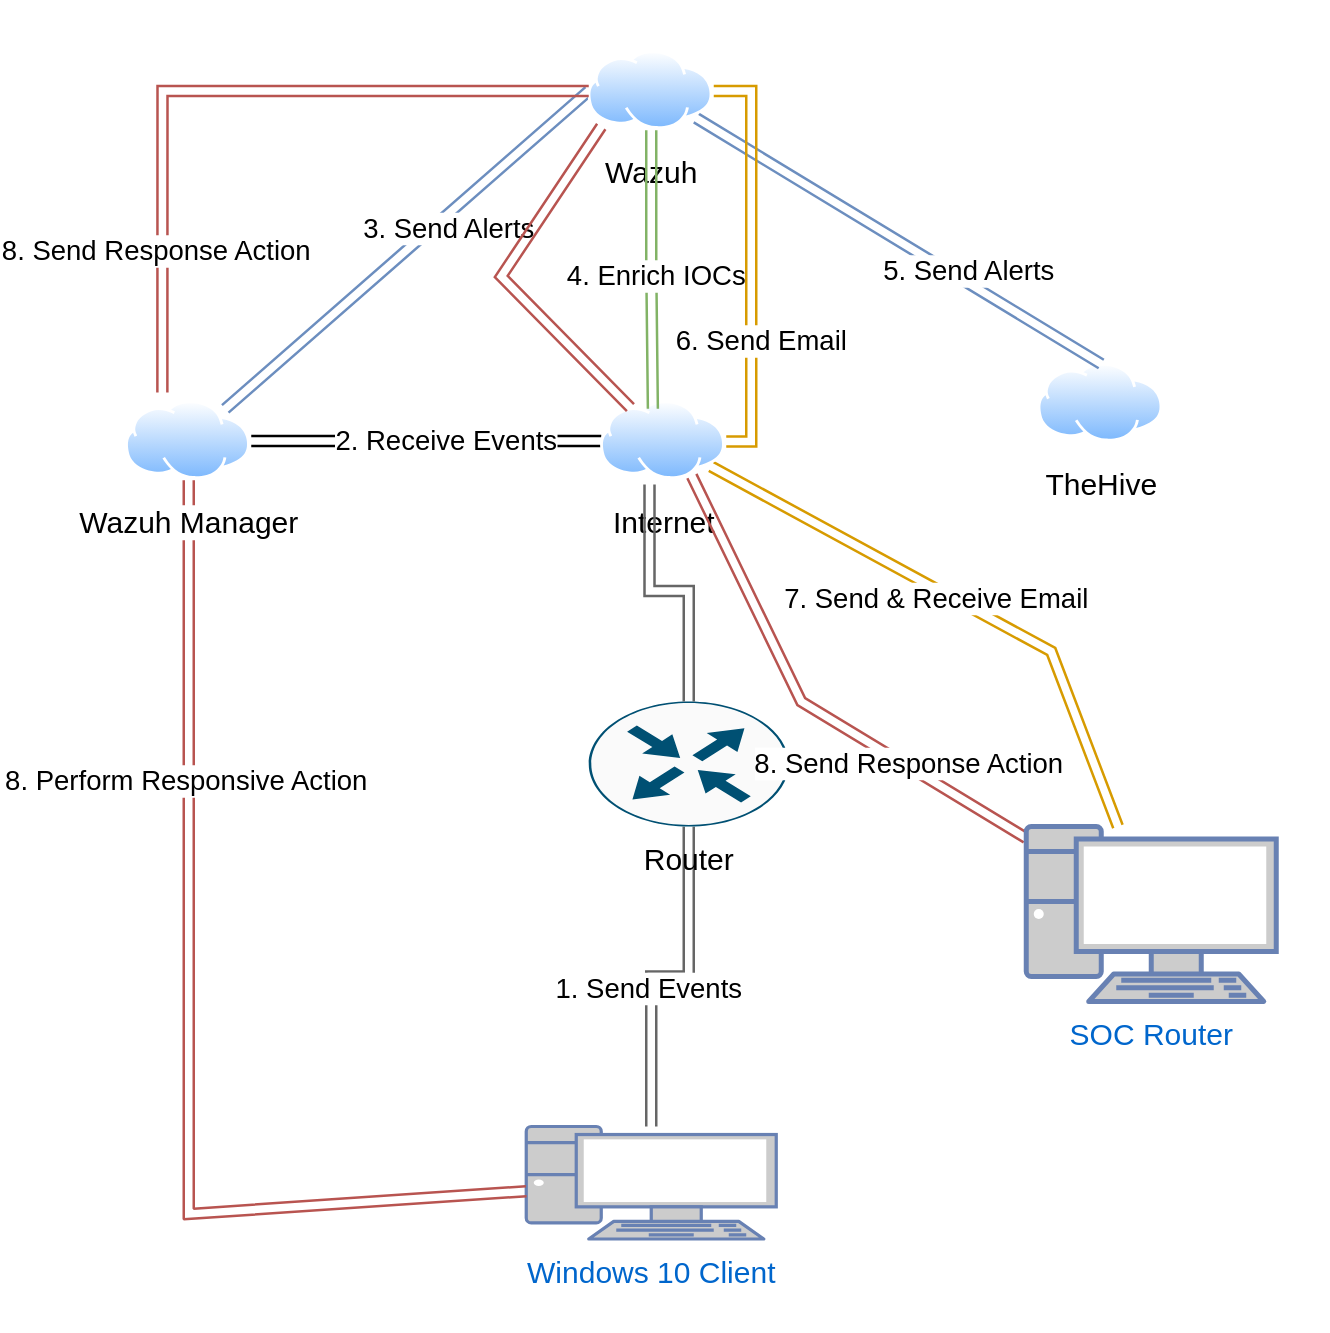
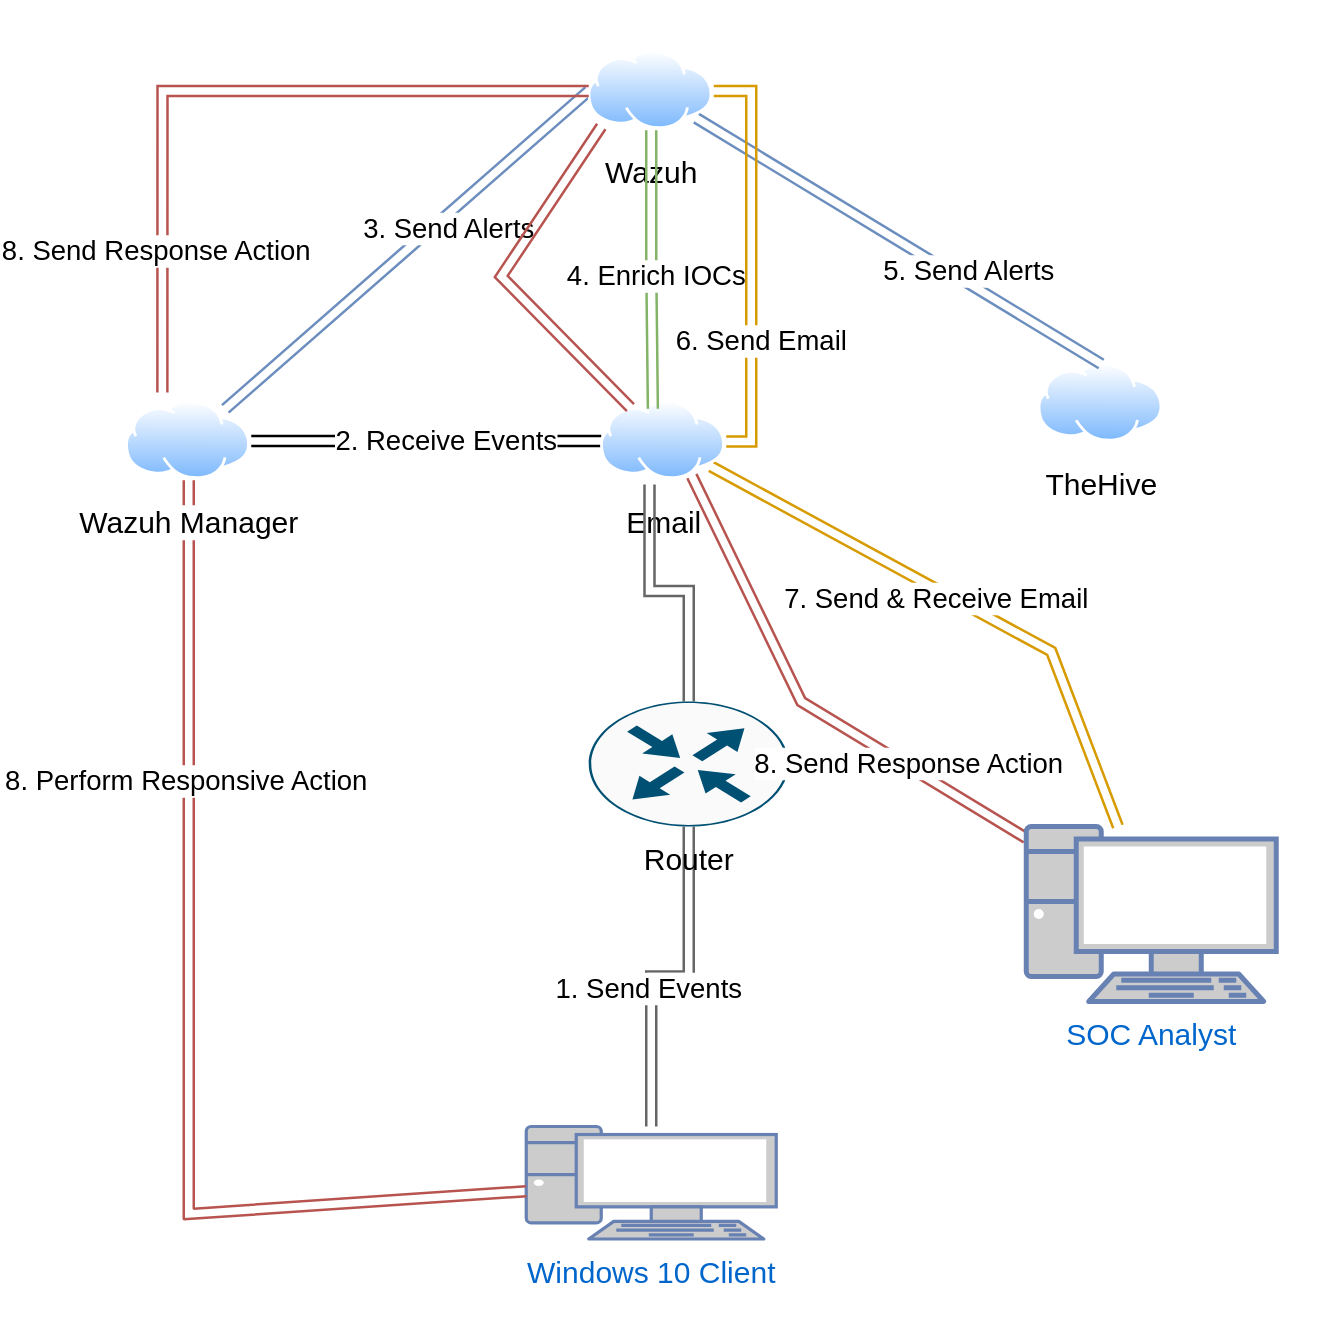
(665, 524) -> (665, 524)
(1153, 1037) -> (1153, 1037)
